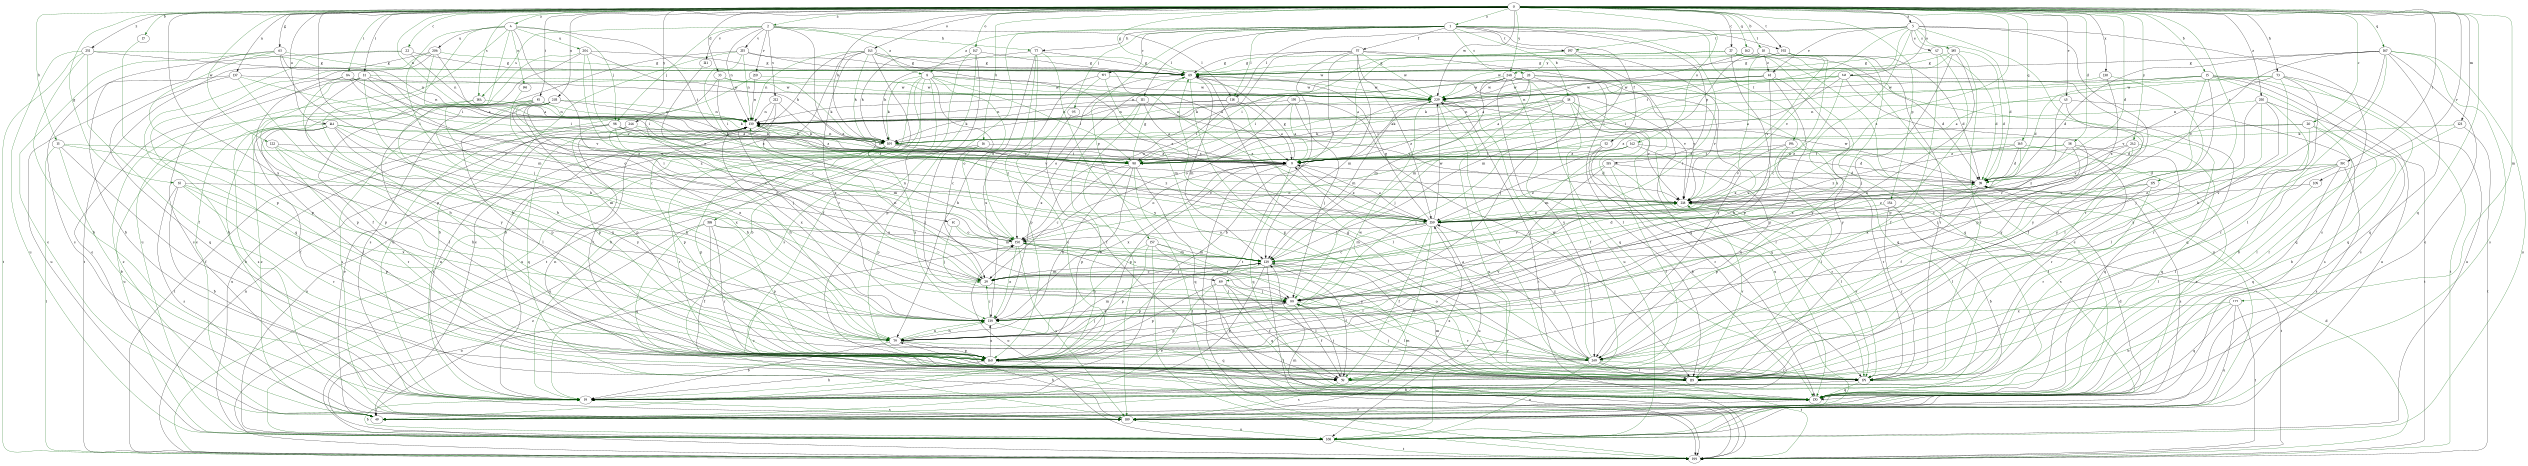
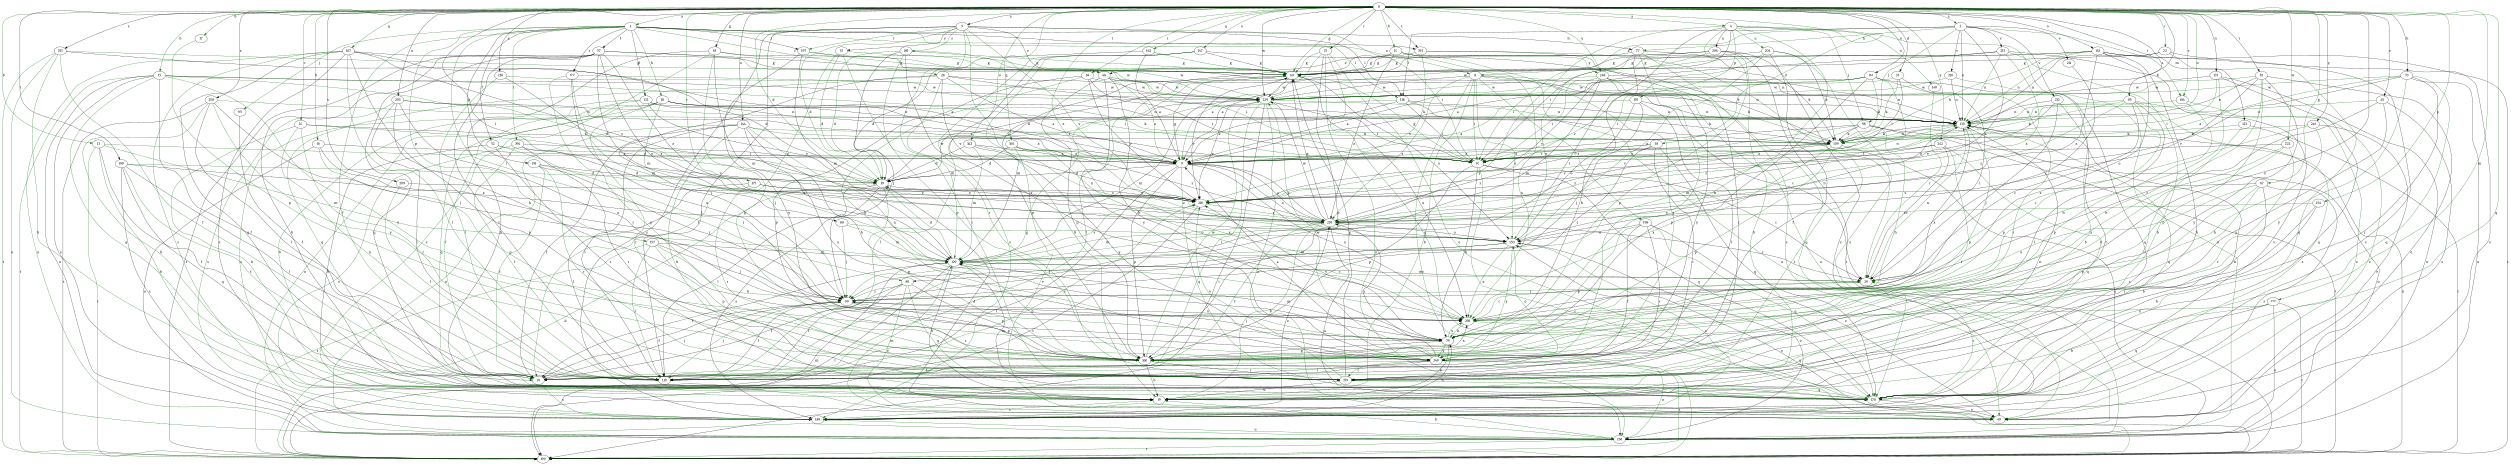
none -> (1719, 75)
(2079, 252) -> (370, 252)
